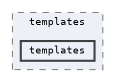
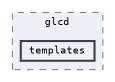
(58, 22) -> (58, 22)
